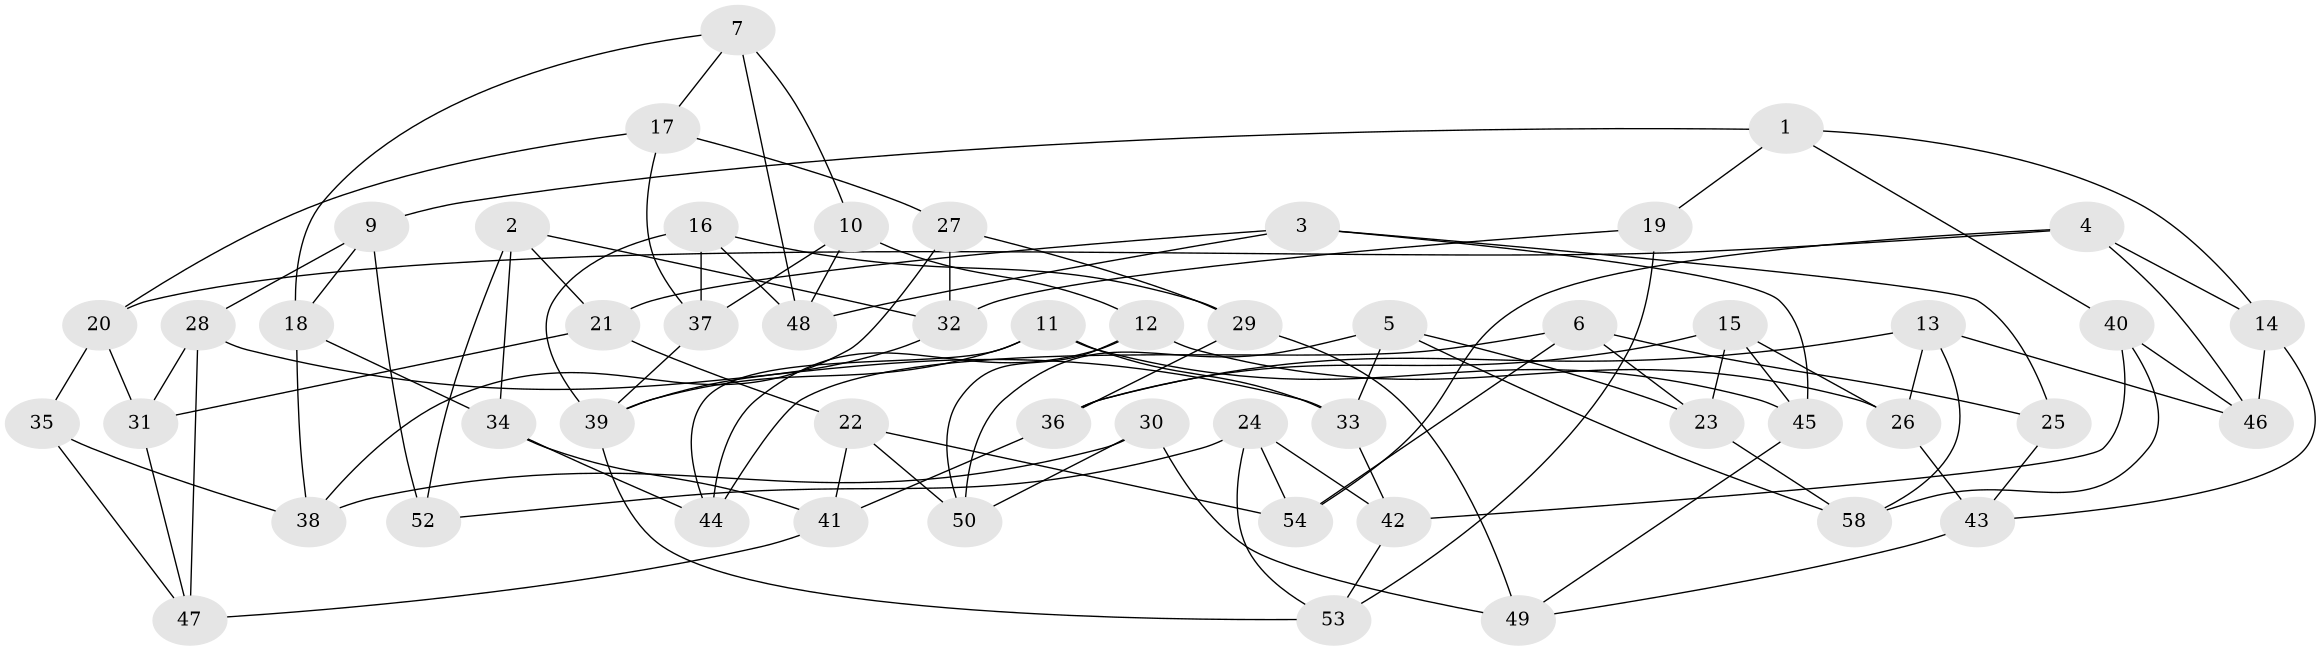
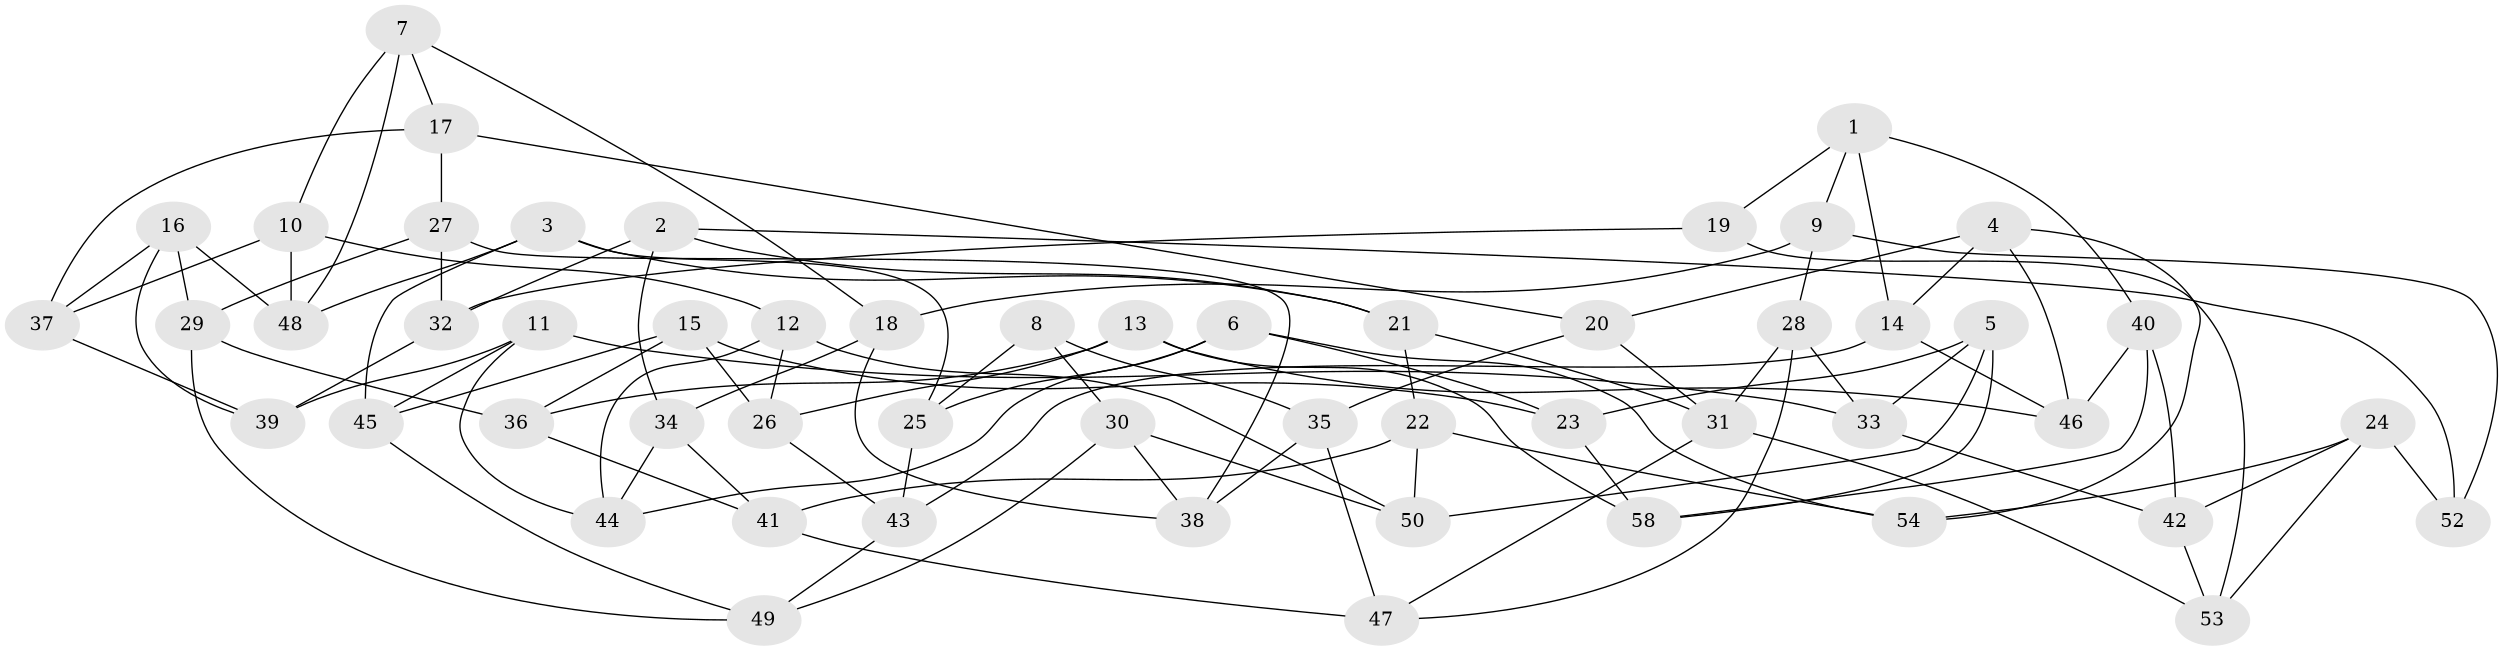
none -> (1037, 325)
(917, 605) -> (1975, 504)
